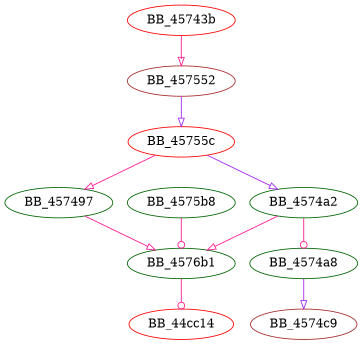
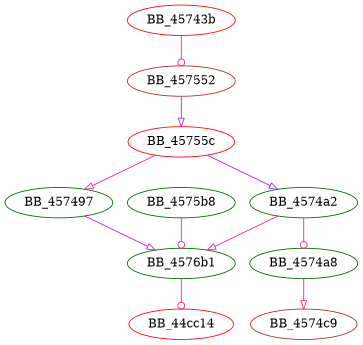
(181, 47) -> (181, 47)
(116, 231) -> (116, 231)
(304, 290) -> (304, 290)
